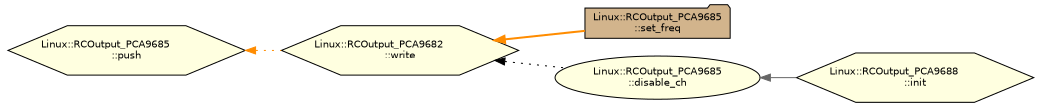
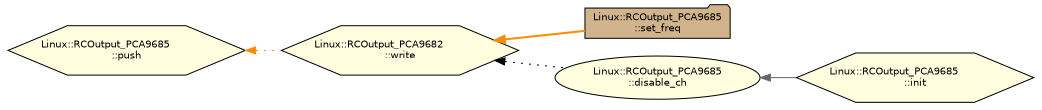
(915, 78) -> (915, 78)
